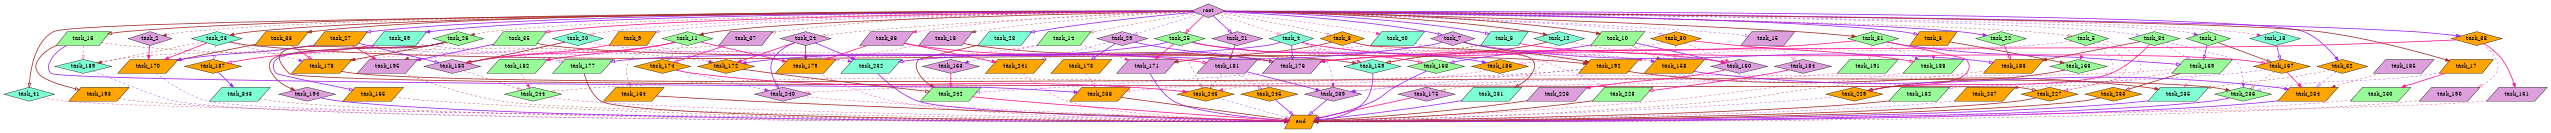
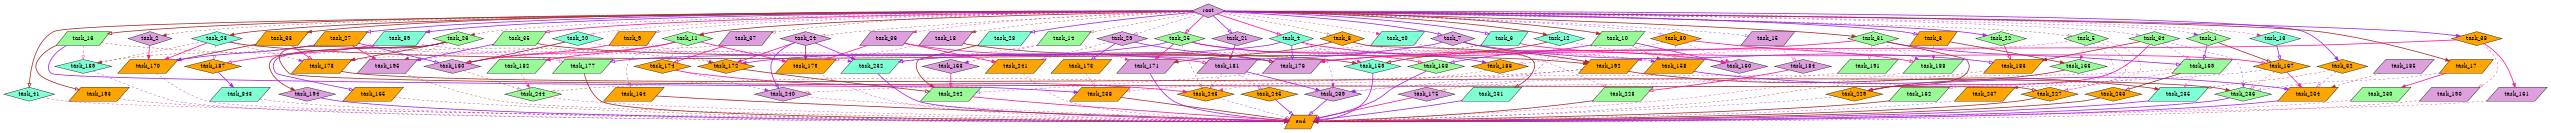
(1247, 24) -> (1247, 24)
(1969, 69) -> (1969, 69)
(1557, 94) -> none
